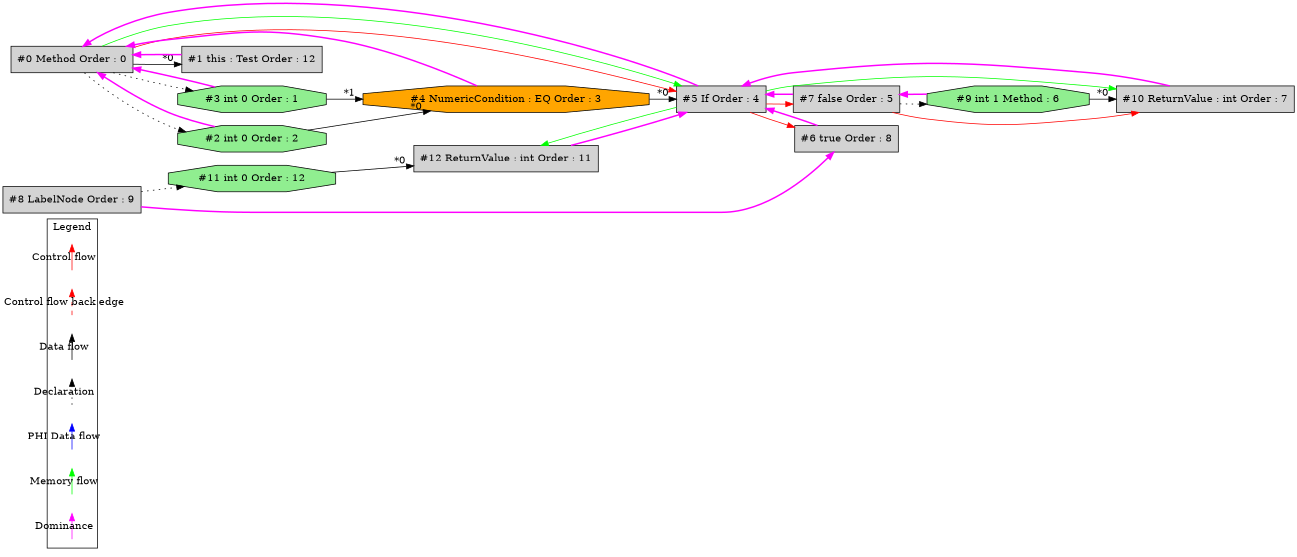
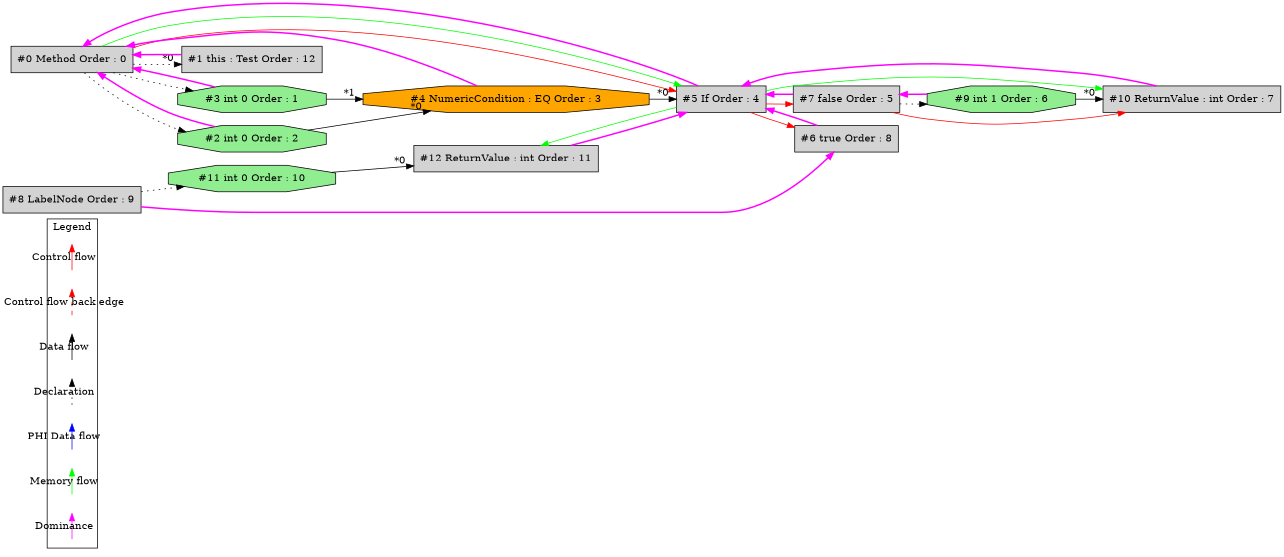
(154, 64) -> (154, 64)
(1008, 99) -> (1001, 99)
(252, 179) -> (252, 179)
